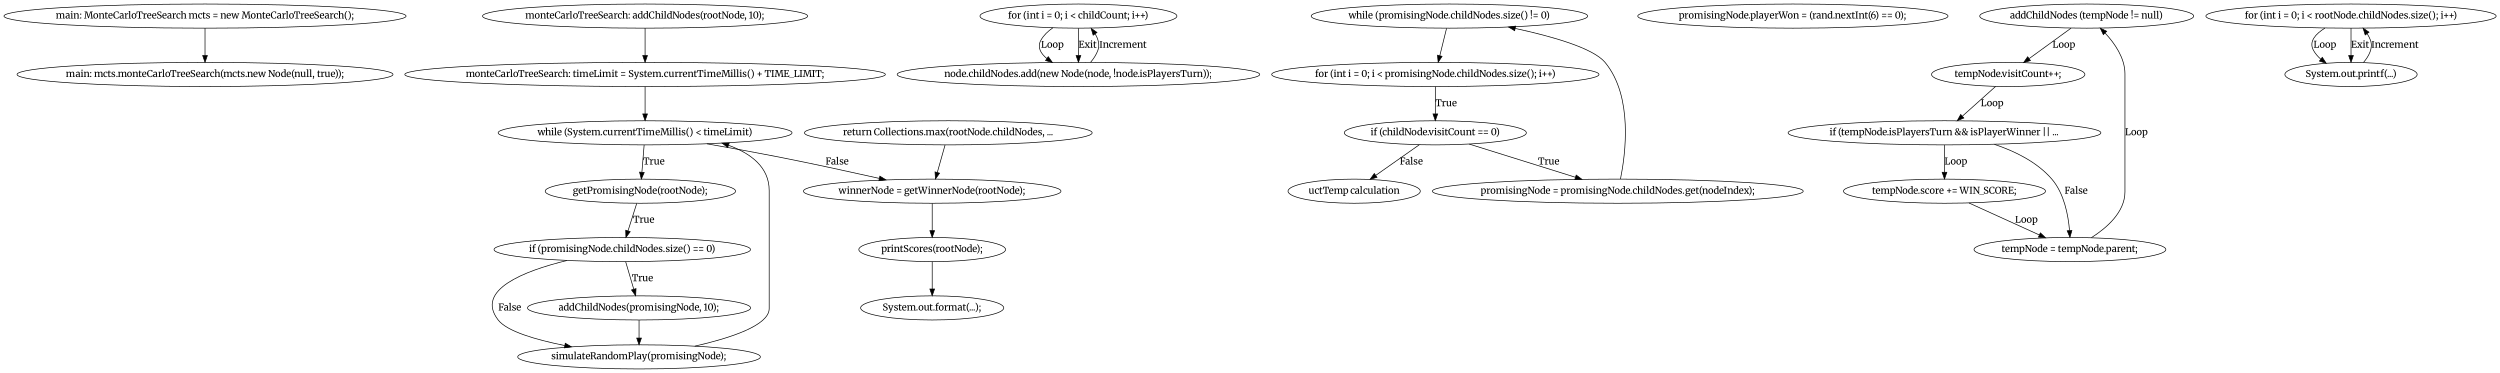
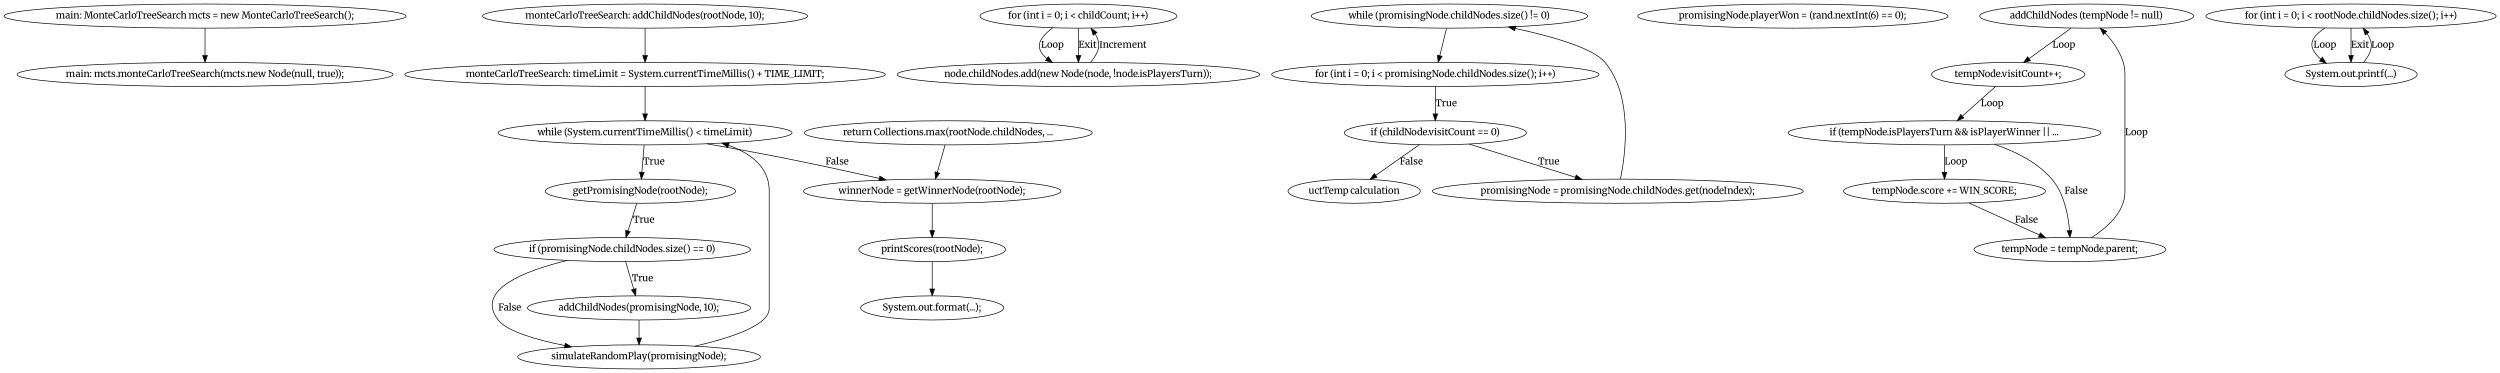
(2395, 45) -> (2383, 45)
(2026, 220) -> (2027, 220)
